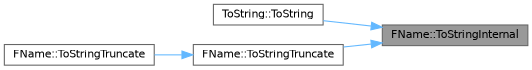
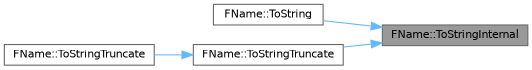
(268, 15) -> (268, 15)
